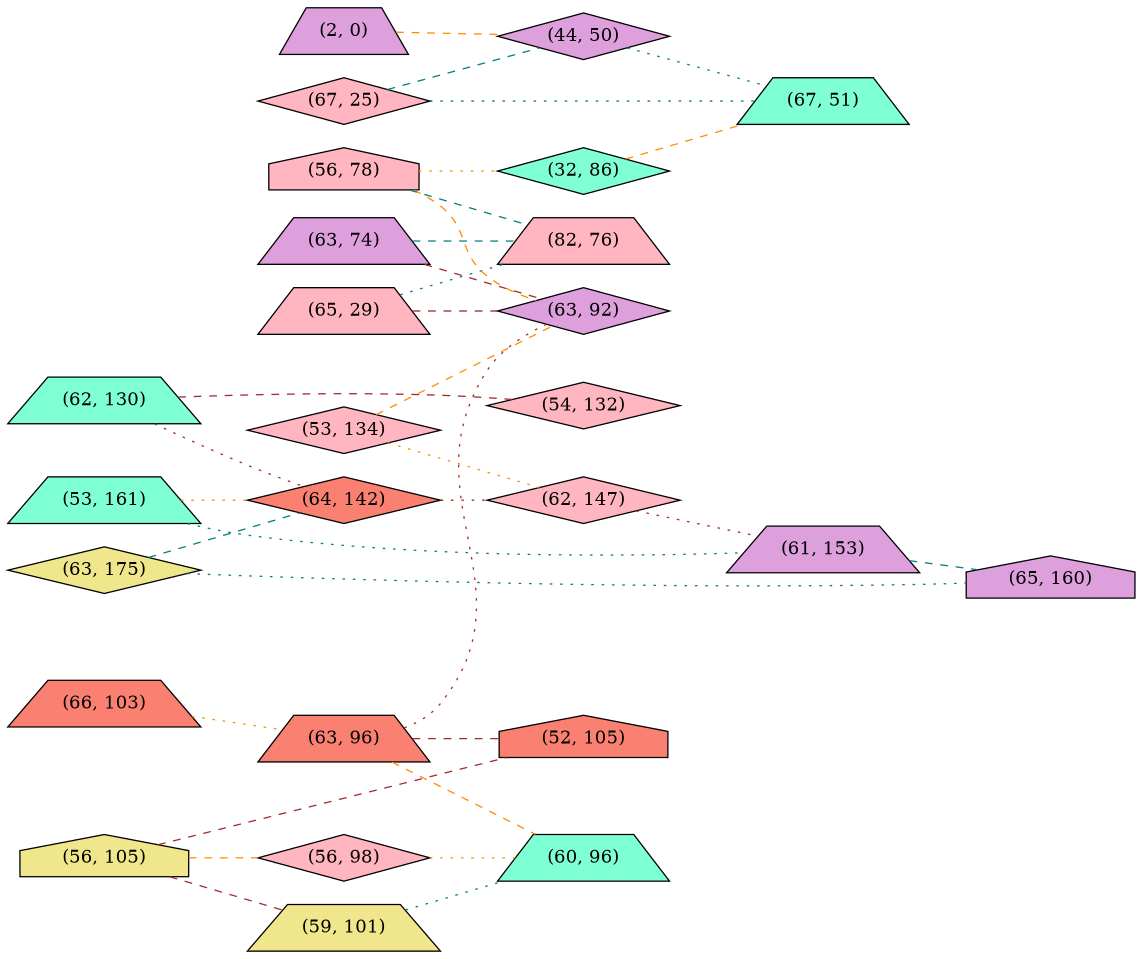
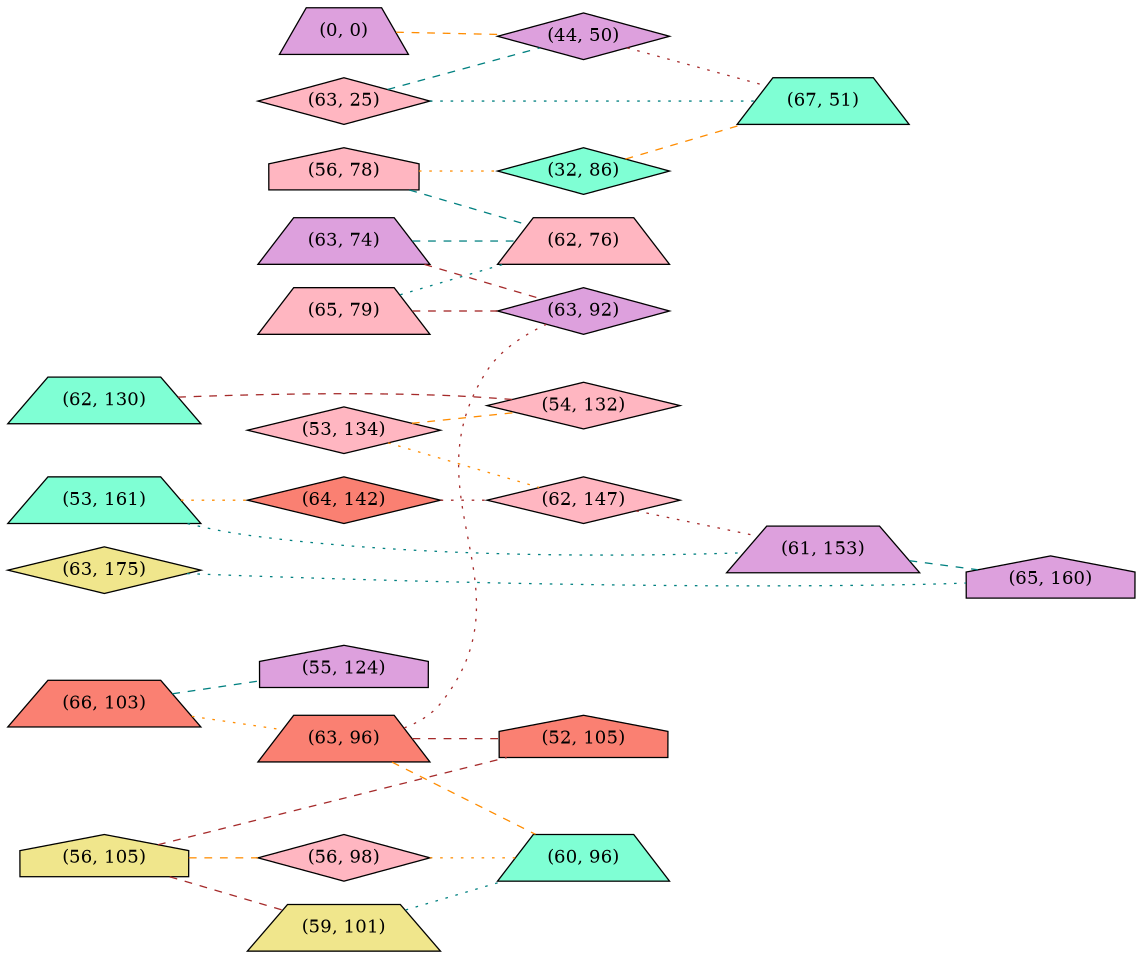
(344, 31) -> (344, 31)
(697, 67) -> (697, 67)
(344, 101) -> (344, 101)
(584, 241) -> (584, 241)
(468, 252) -> none
(344, 311) -> (344, 311)
(464, 370) -> (456, 419)
(228, 457) -> none
(213, 539) -> none
none -> (344, 669)
